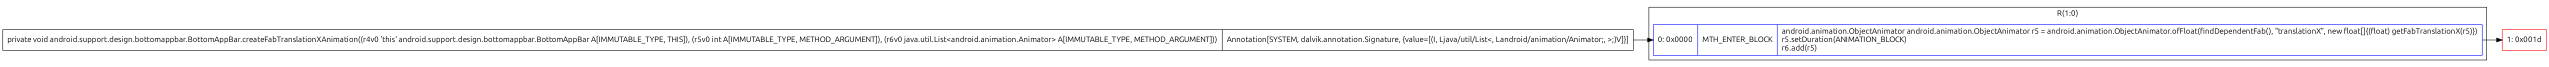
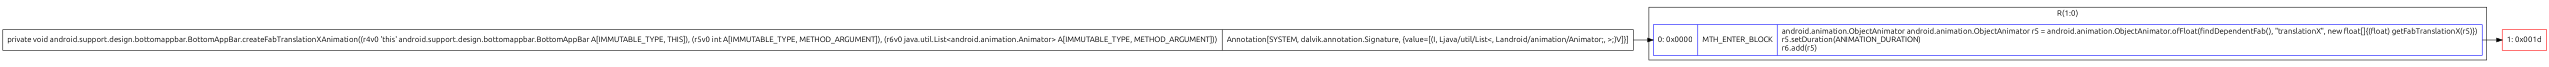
(1844, 40) -> (1851, 40)
